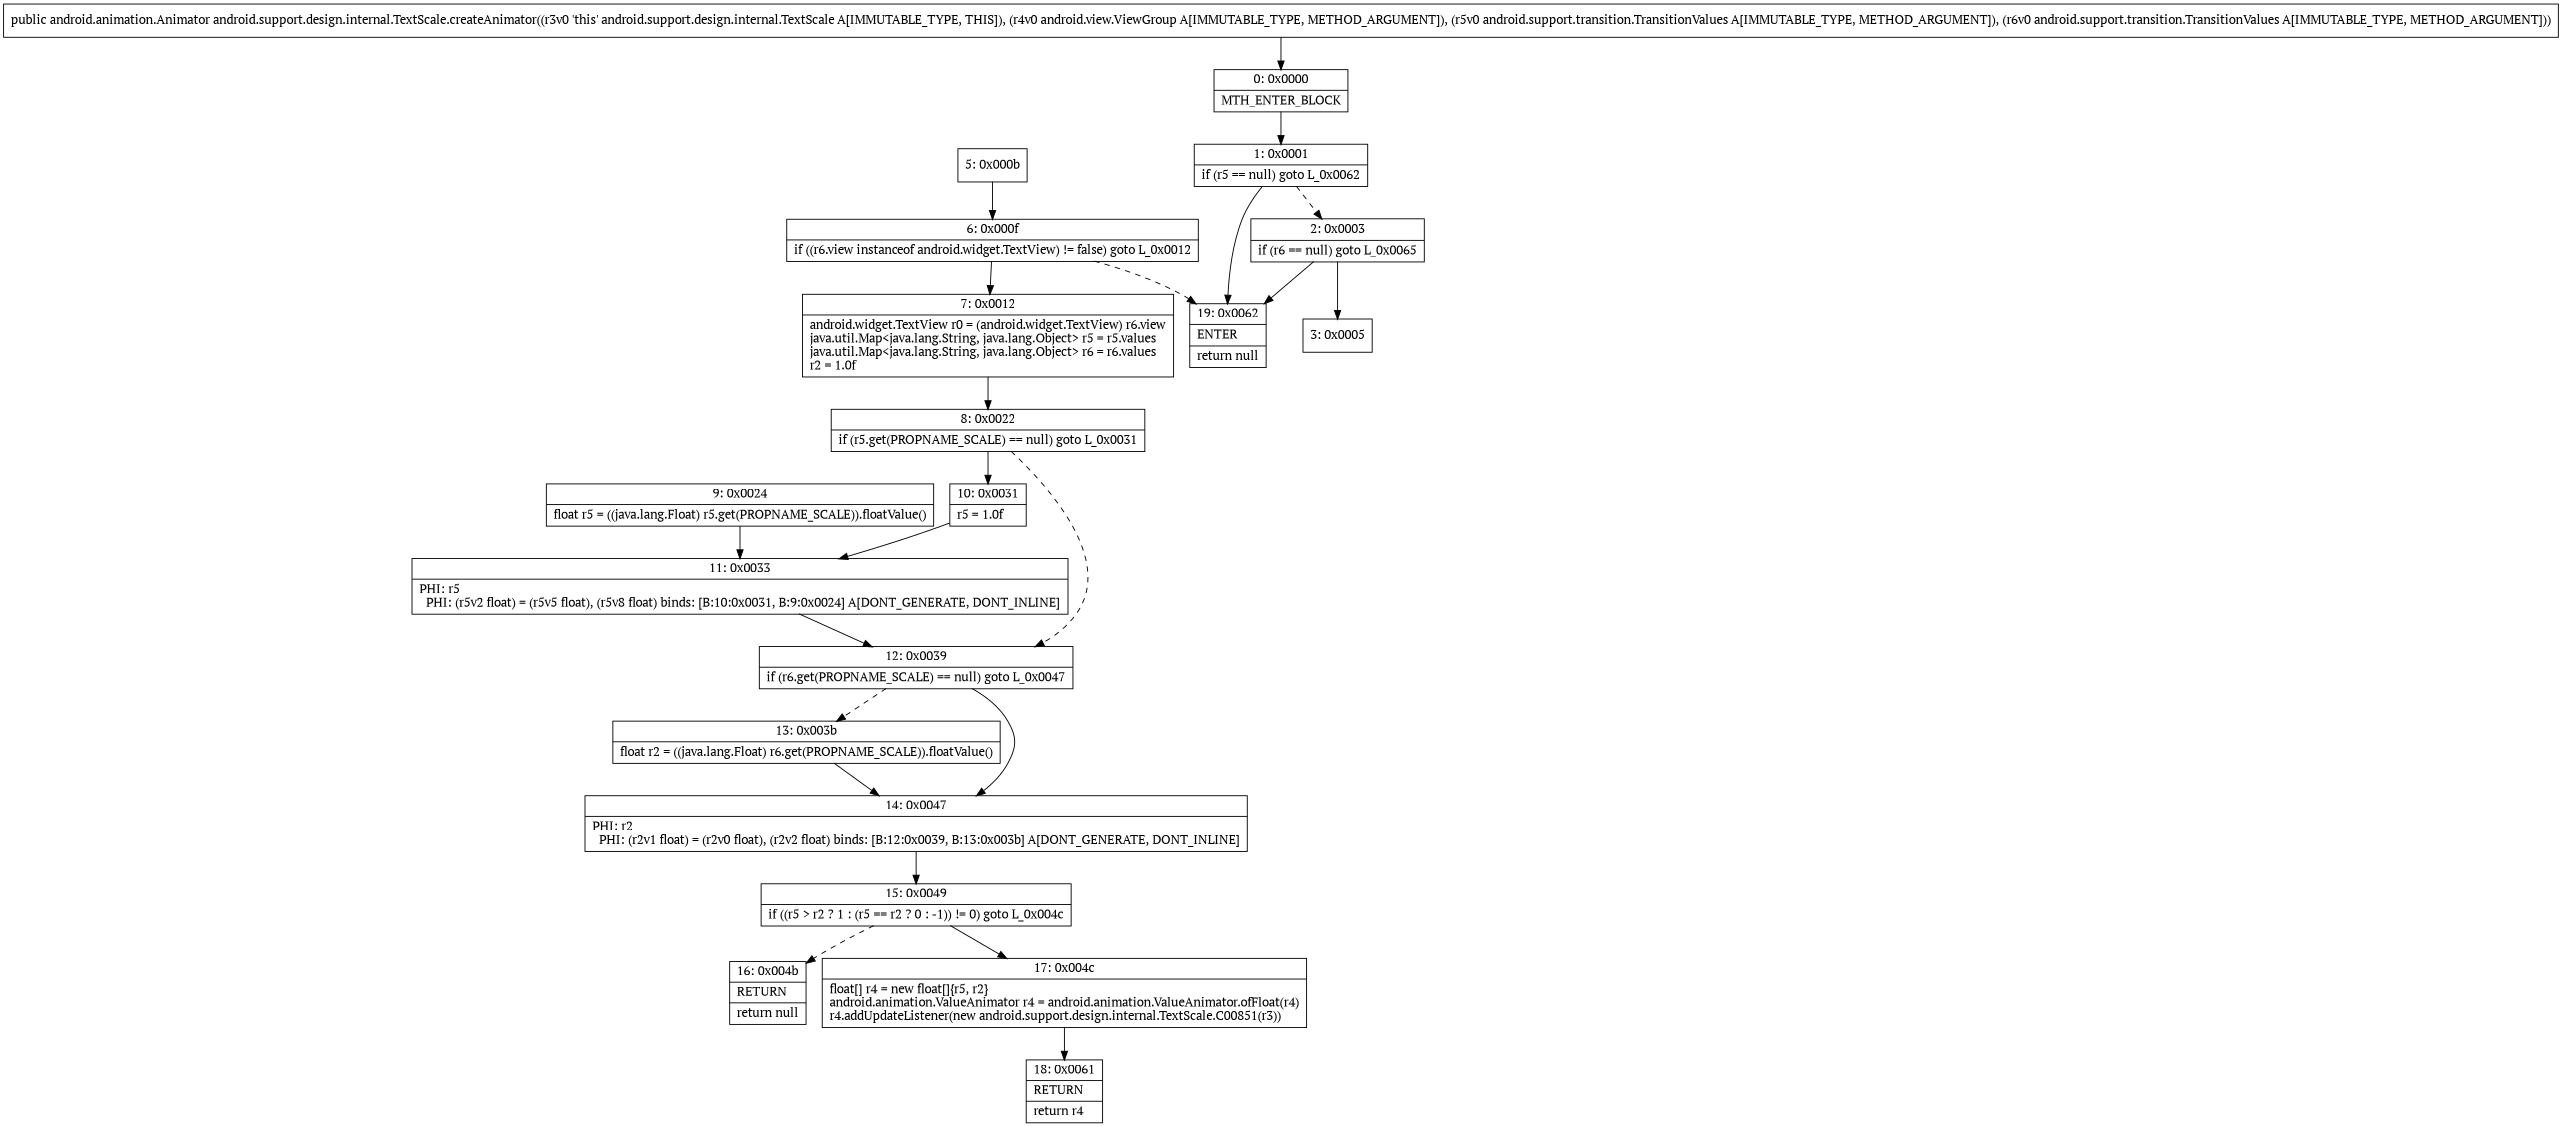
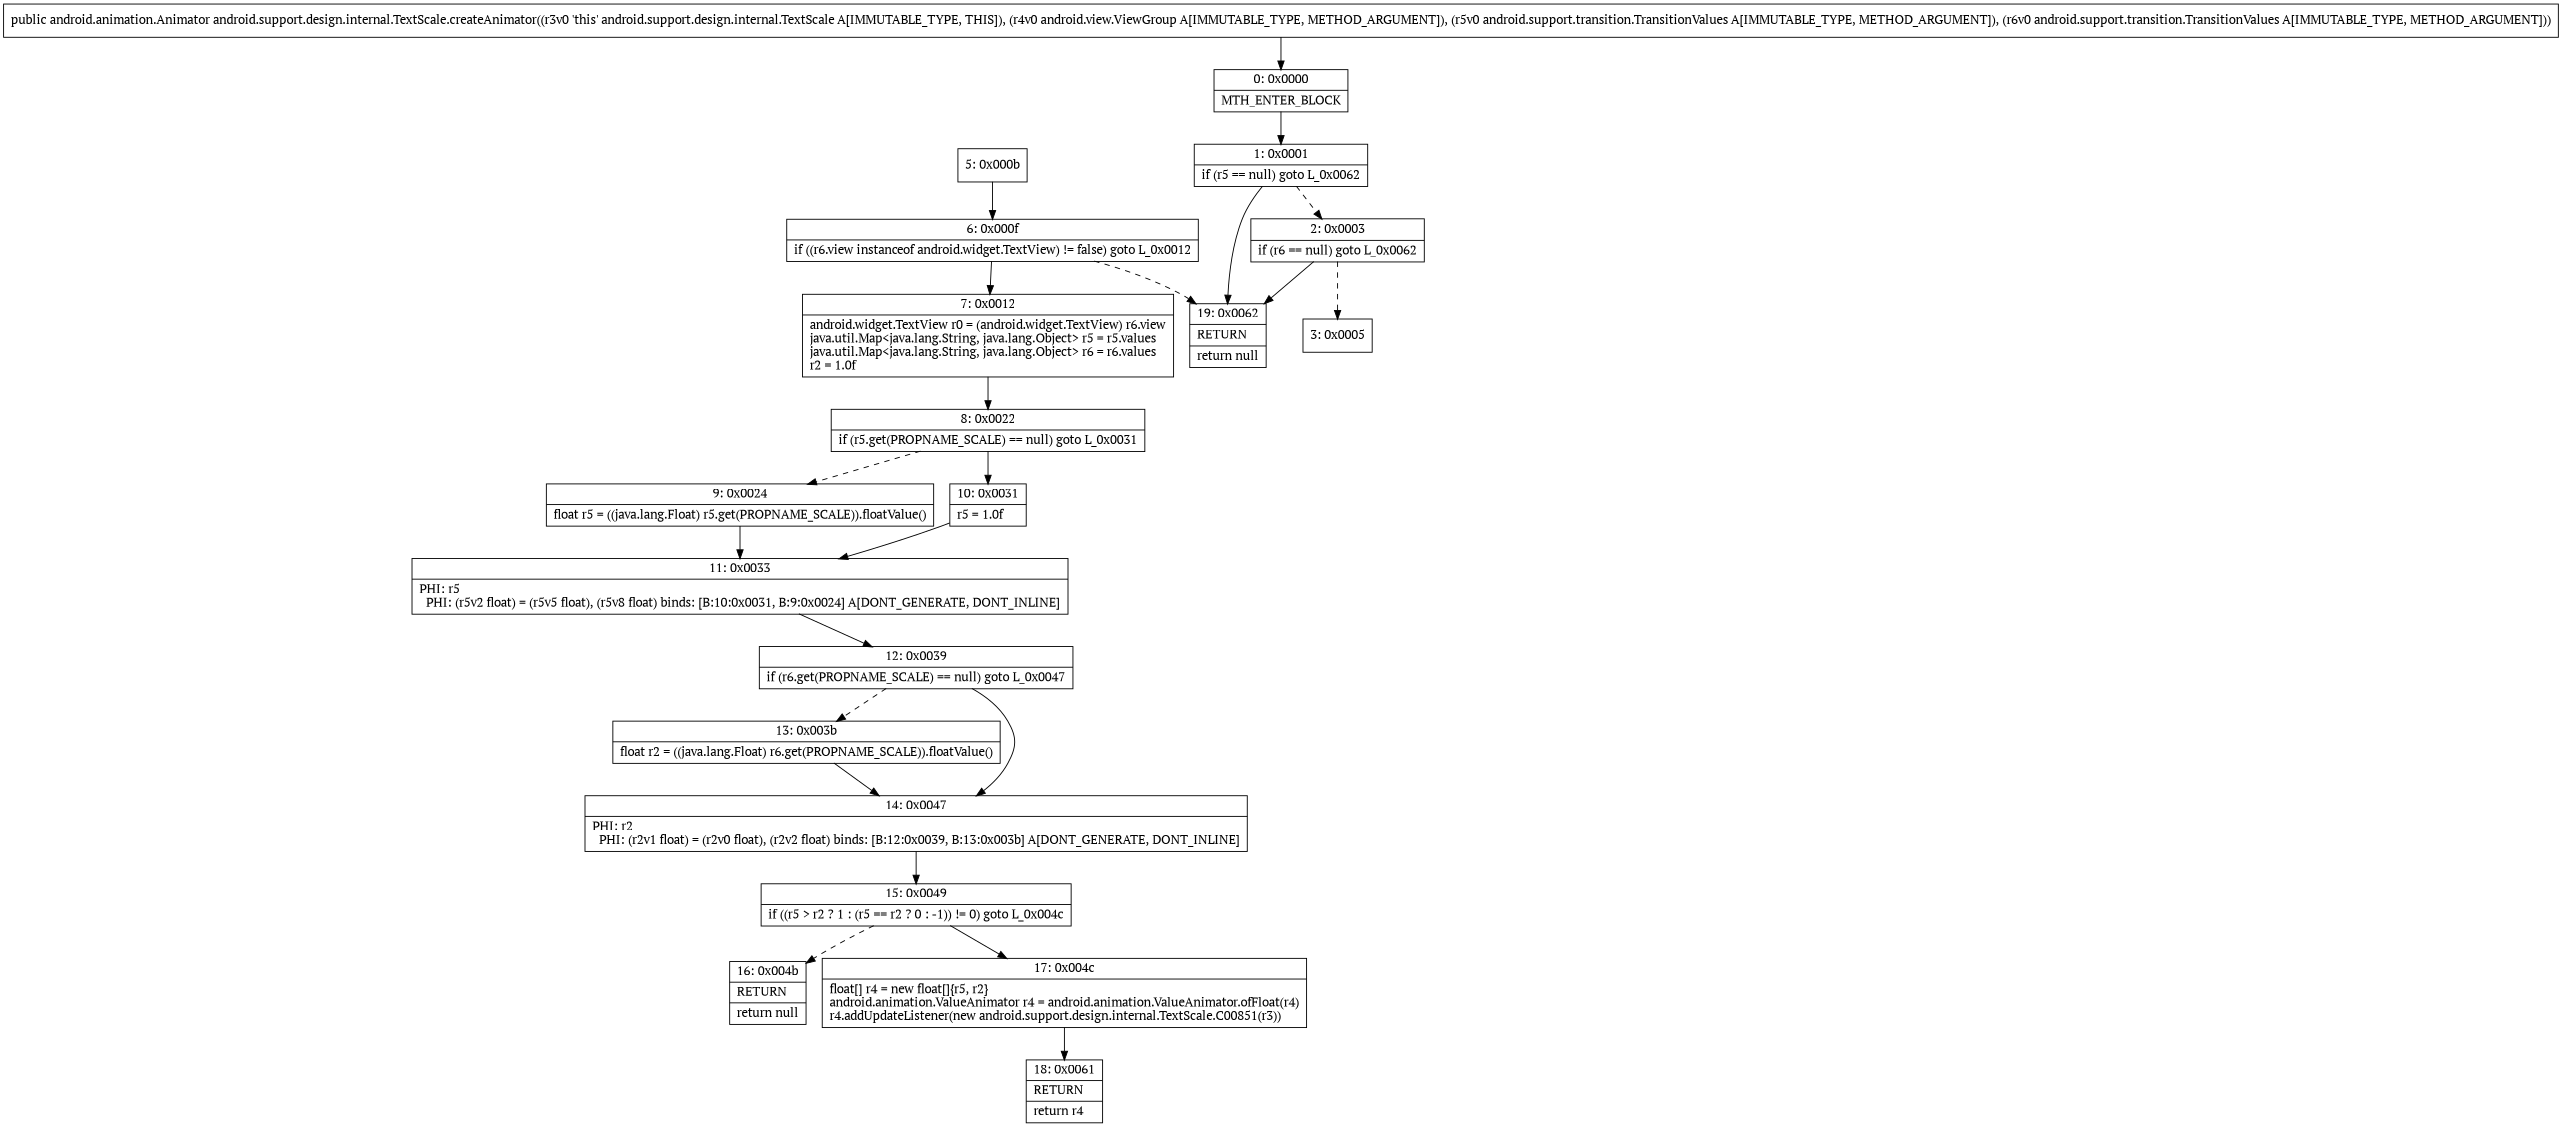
(1338, 251) -> (1338, 251)
(1338, 286) -> (1338, 286)
(1218, 335) -> (1222, 335)
(1081, 544) -> (868, 466)
